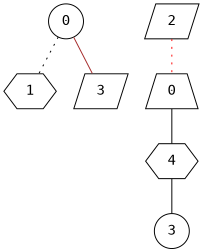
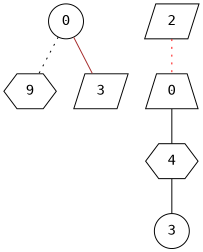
(30, 91) -> (30, 91)
